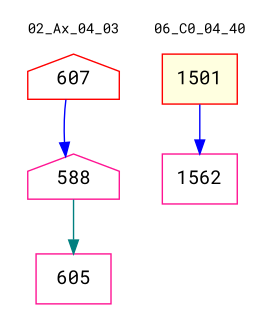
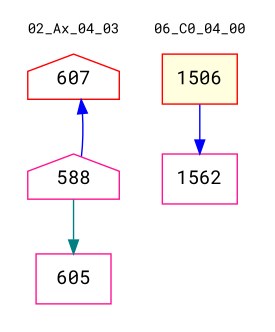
(200, 30) -> (200, 30)
(200, 79) -> (200, 79)
(64, 121) -> (83, 135)
